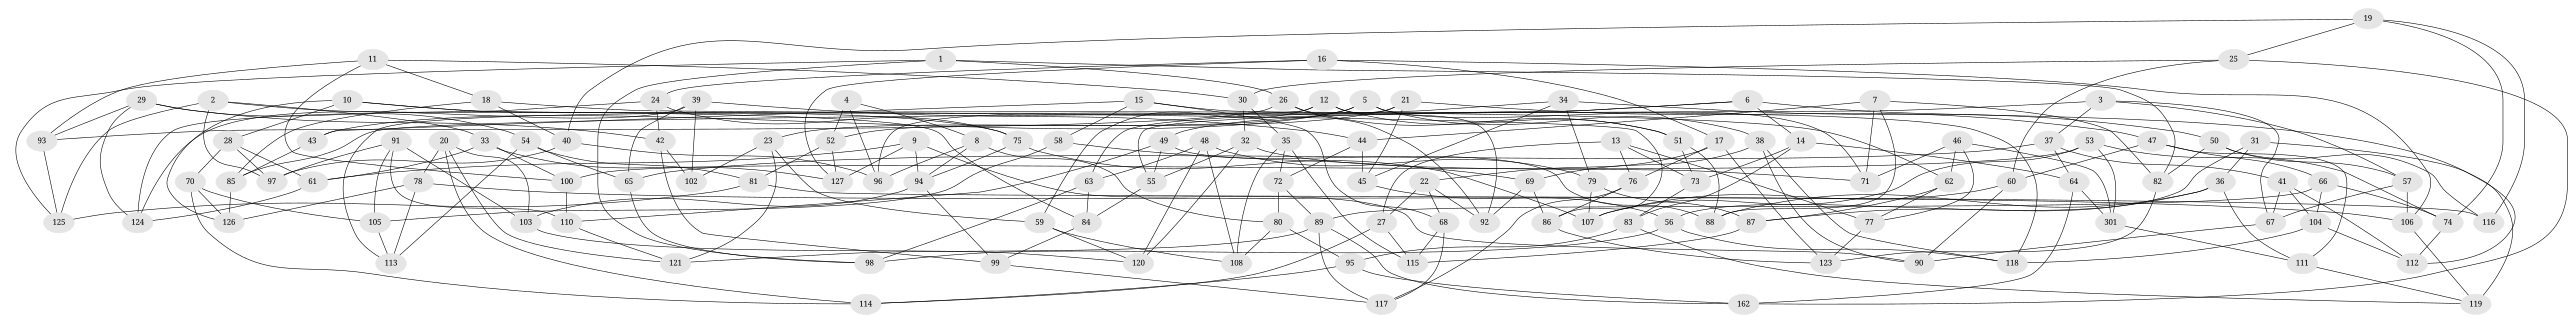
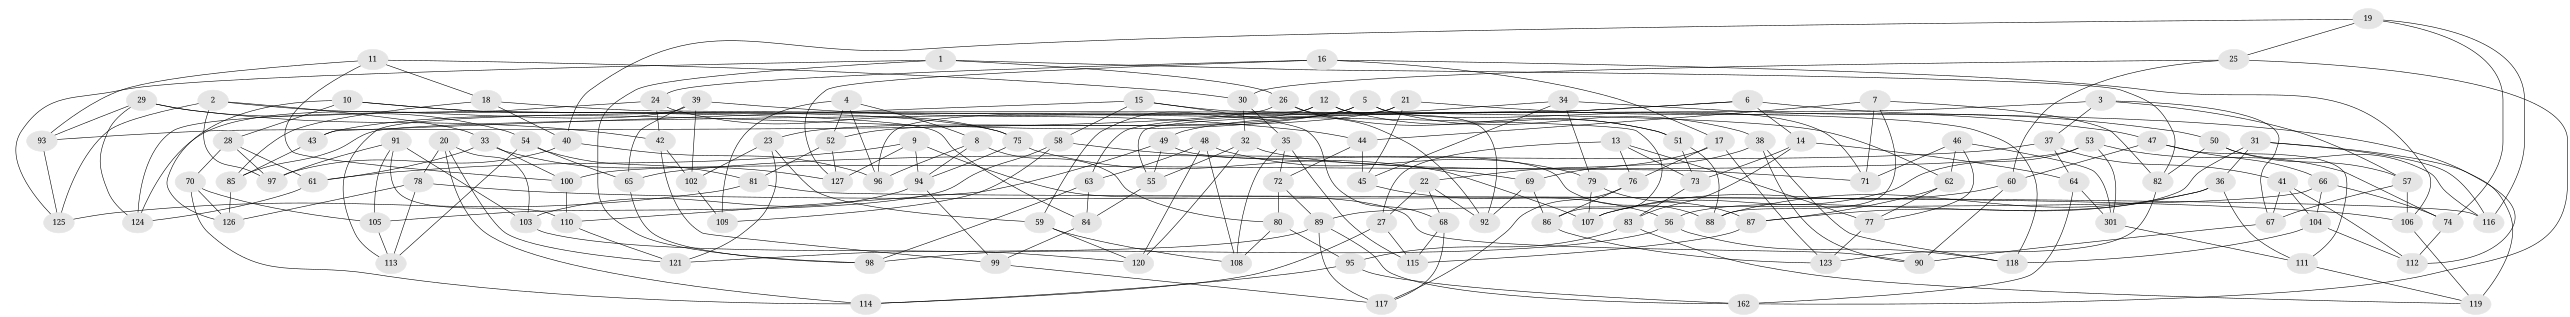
none -> (2428, 165)
none -> (722, 223)
